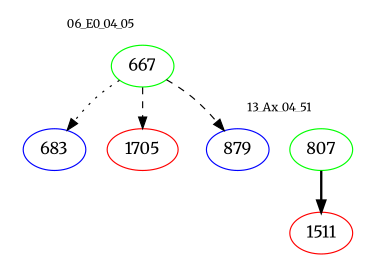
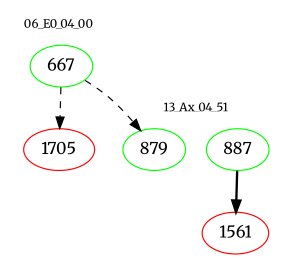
(101, 25) -> (59, 25)
(55, 150) -> none
(238, 150) -> (154, 150)
(321, 150) -> (238, 150)
(321, 233) -> (235, 233)
